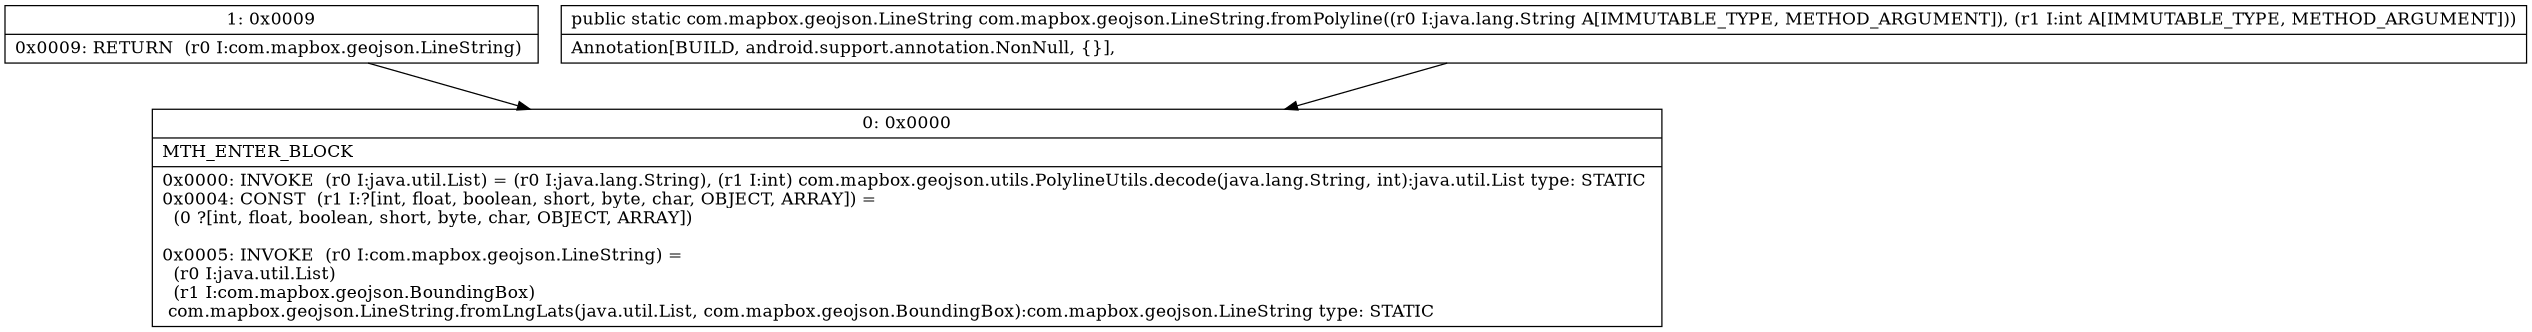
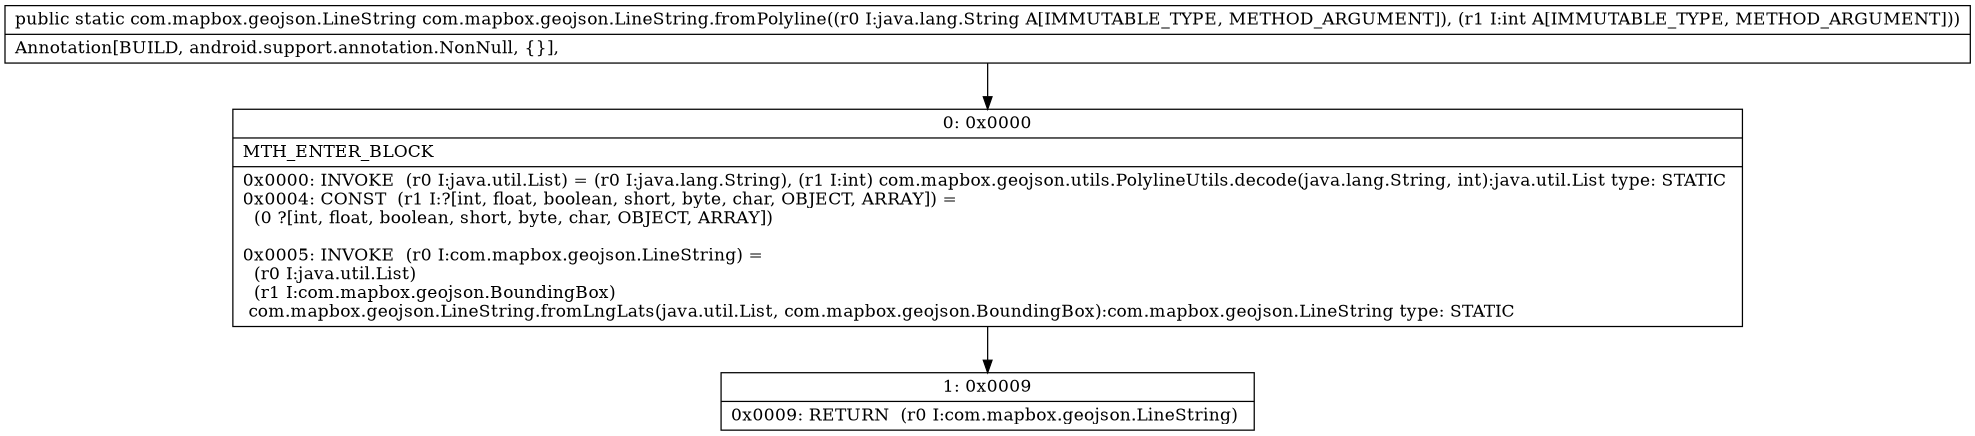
(443, 84) -> (988, 343)
